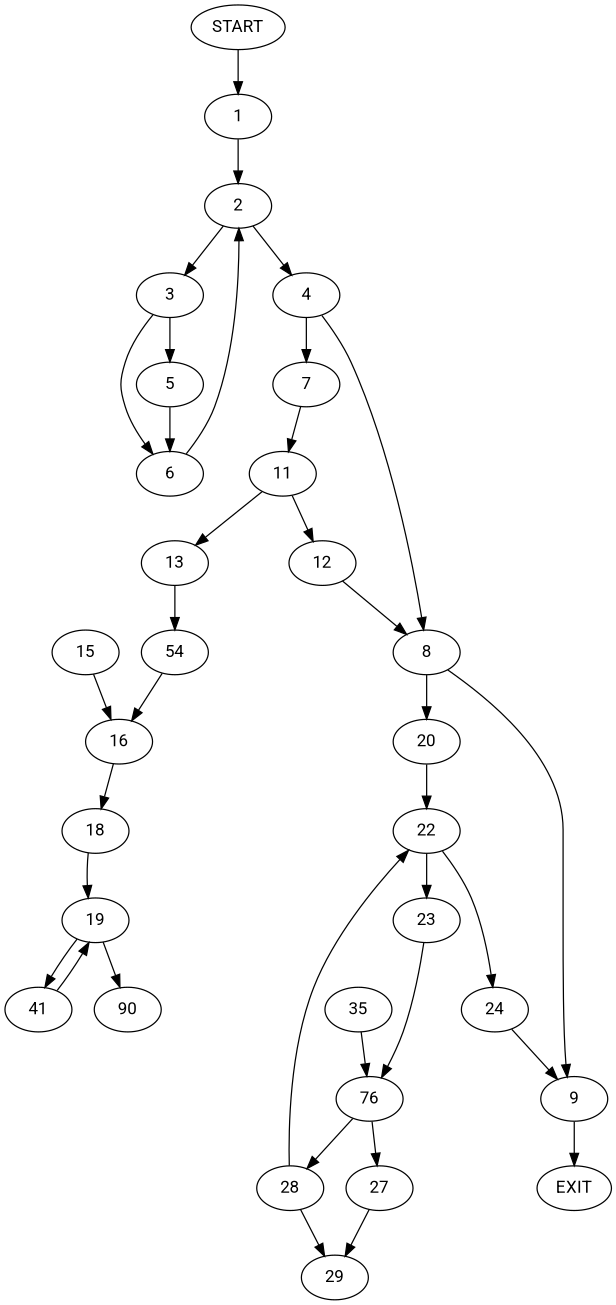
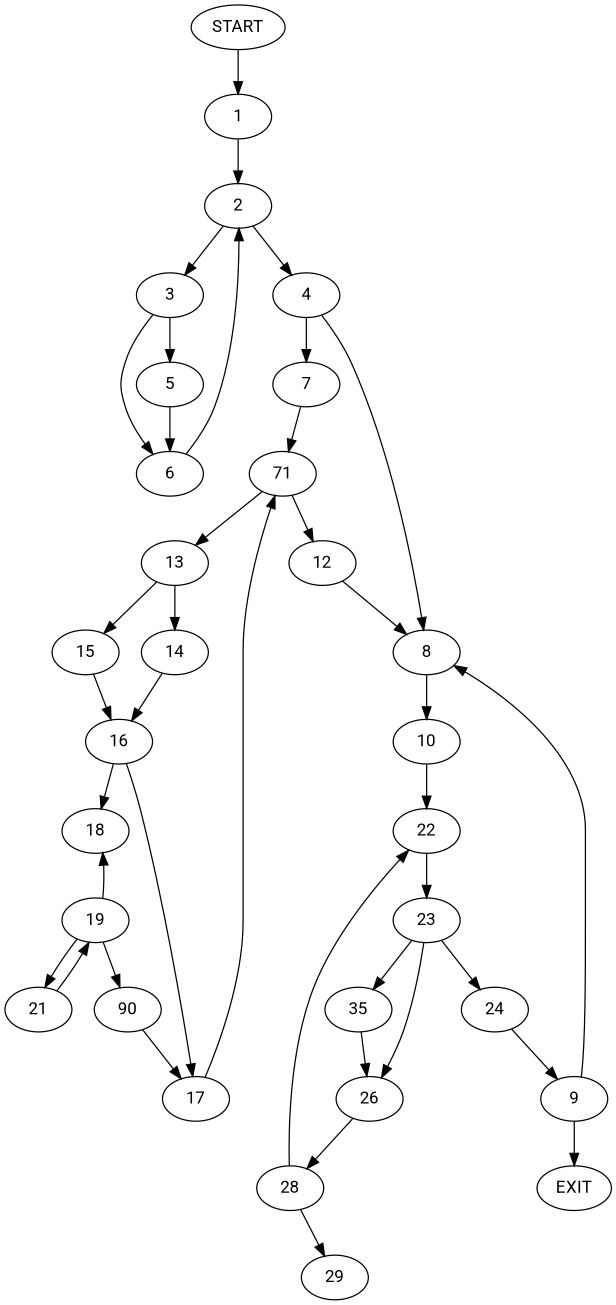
(283, 474) -> (283, 474)
none -> (135, 603)
(175, 652) -> (175, 652)
(427, 742) -> (427, 742)
(563, 845) -> (585, 850)
(87, 869) -> (104, 882)
(476, 909) -> (457, 960)
none -> (396, 960)
(38, 1010) -> (38, 1010)
none -> (196, 1099)
(370, 1099) -> (370, 1099)
(380, 1188) -> none
